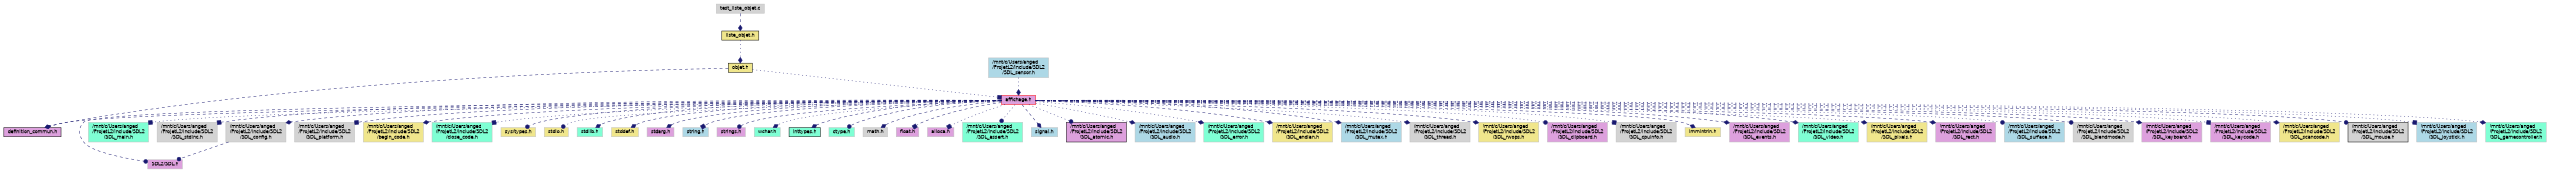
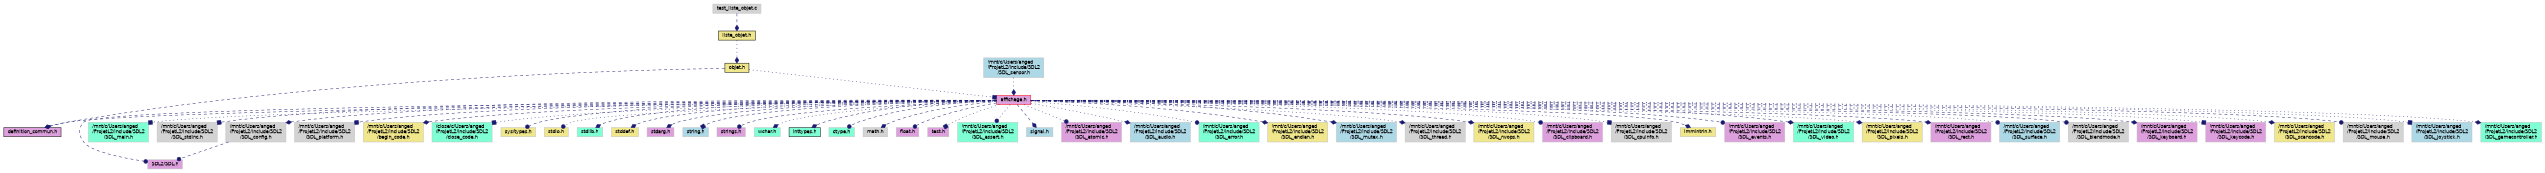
(1380, 104) -> (1376, 104)
(1117, 109) -> (1113, 110)
(959, 111) -> (956, 112)
(462, 132) -> (462, 132)
(941, 132) -> (938, 132)
(1096, 132) -> (1092, 132)
(2378, 132) -> (2373, 132)
